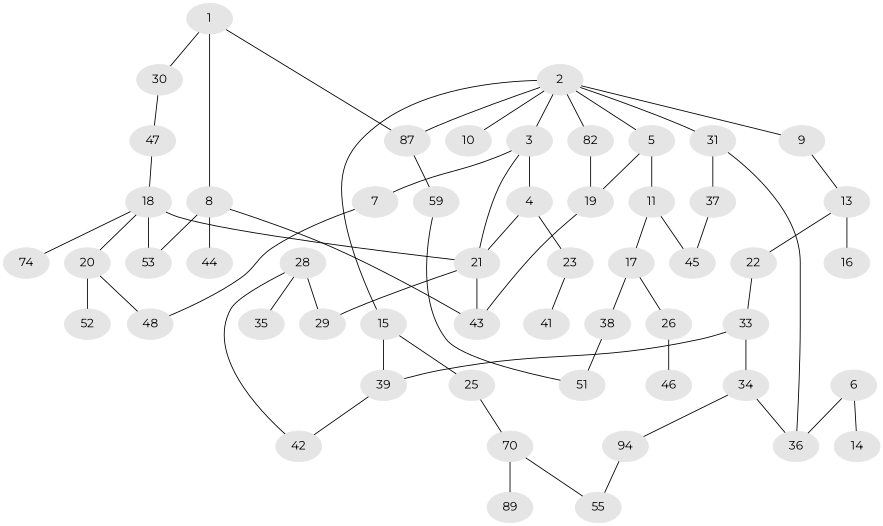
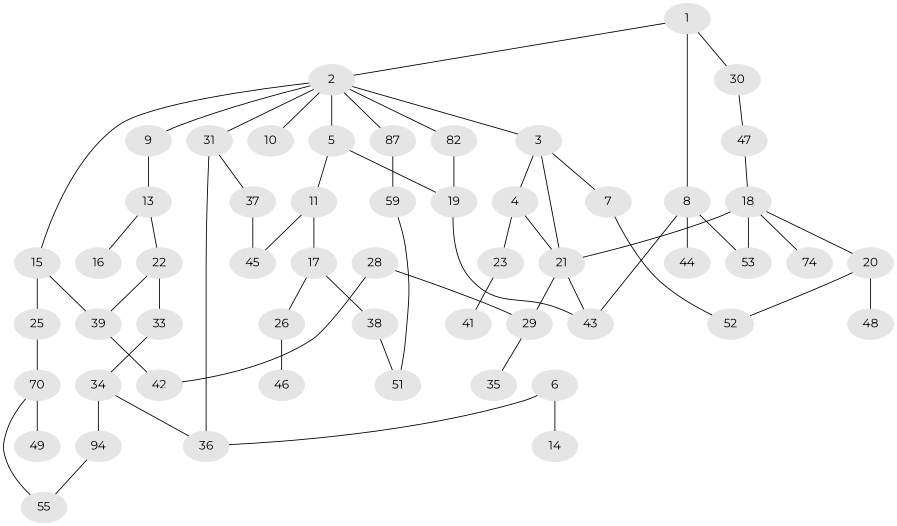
(309, 80) -> (510, 49)
(260, 259) -> (654, 275)
(282, 294) -> (512, 355)
(565, 356) -> (129, 294)
(510, 507) -> (37, 446)
